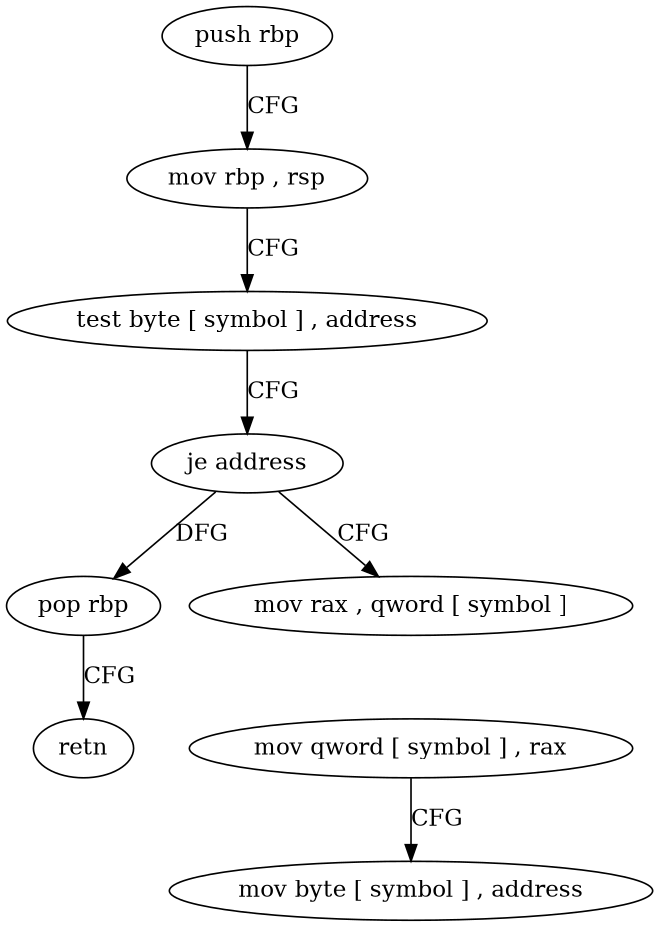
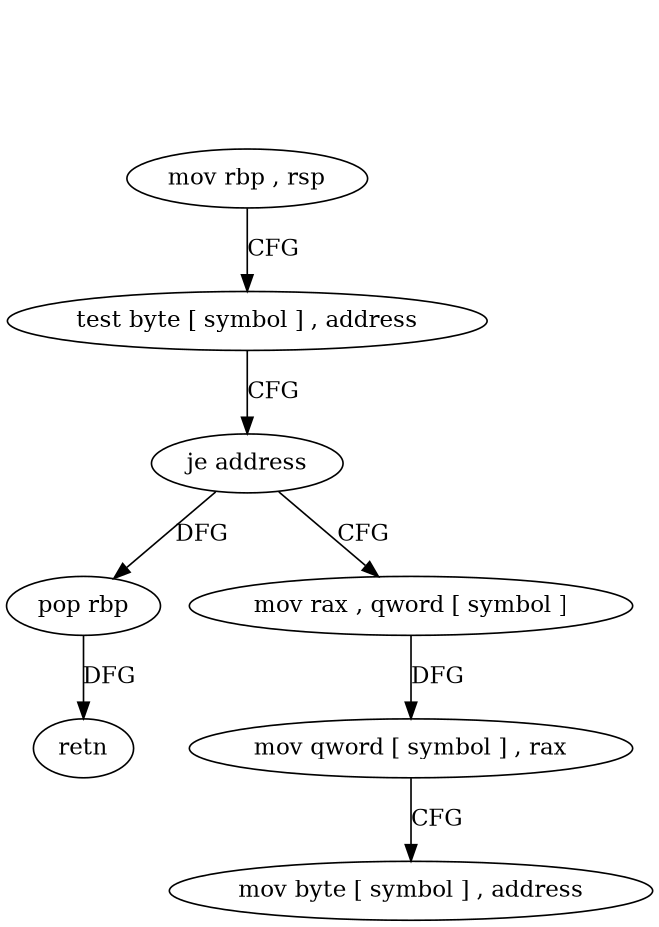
(247, 36) -> none
none -> (411, 669)
(110, 677) -> (110, 677)
